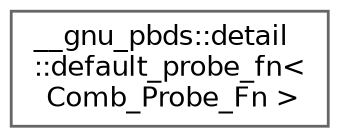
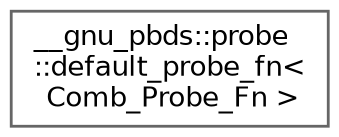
(170, 69) -> (170, 69)
